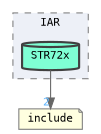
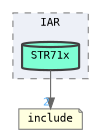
(51, 56) -> (51, 56)
